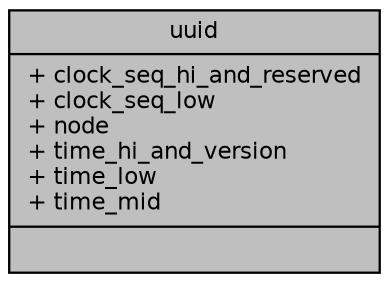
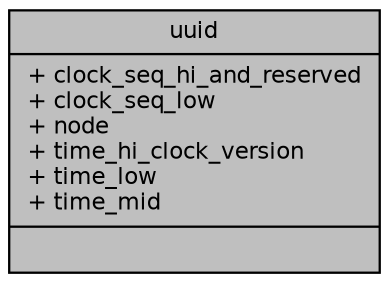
(158, 152) -> (167, 152)
